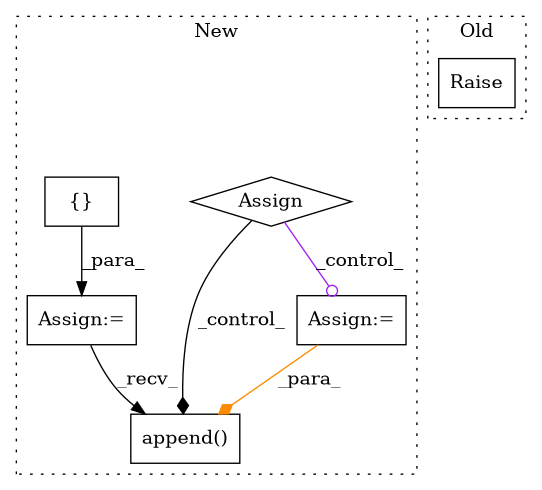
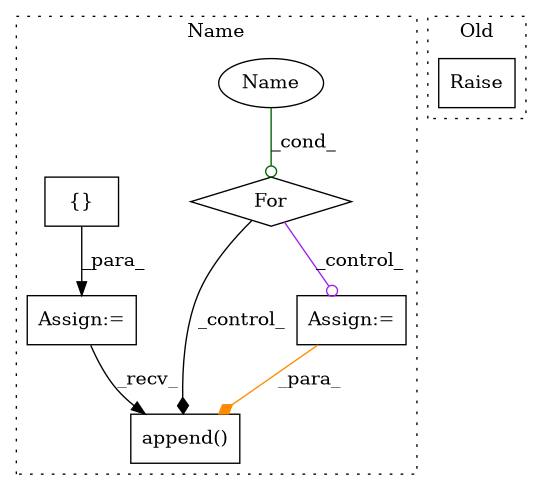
(217, 32) -> (217, 32)
none -> (271, 83)
(271, 202) -> (271, 202)
